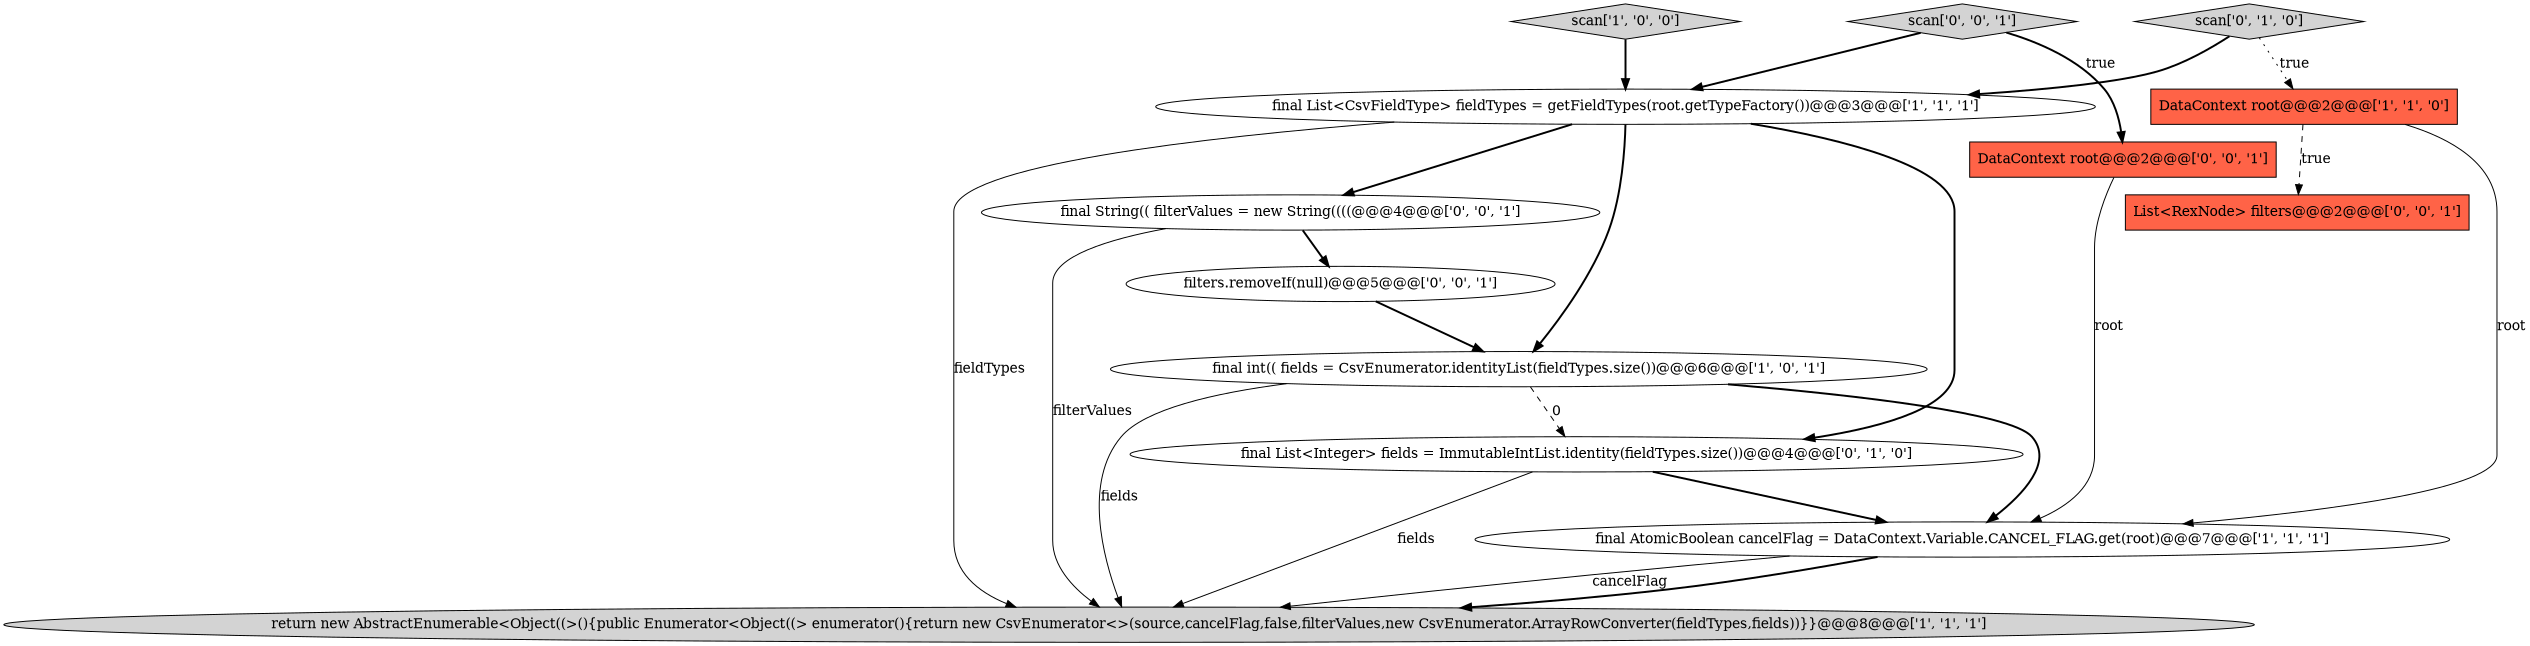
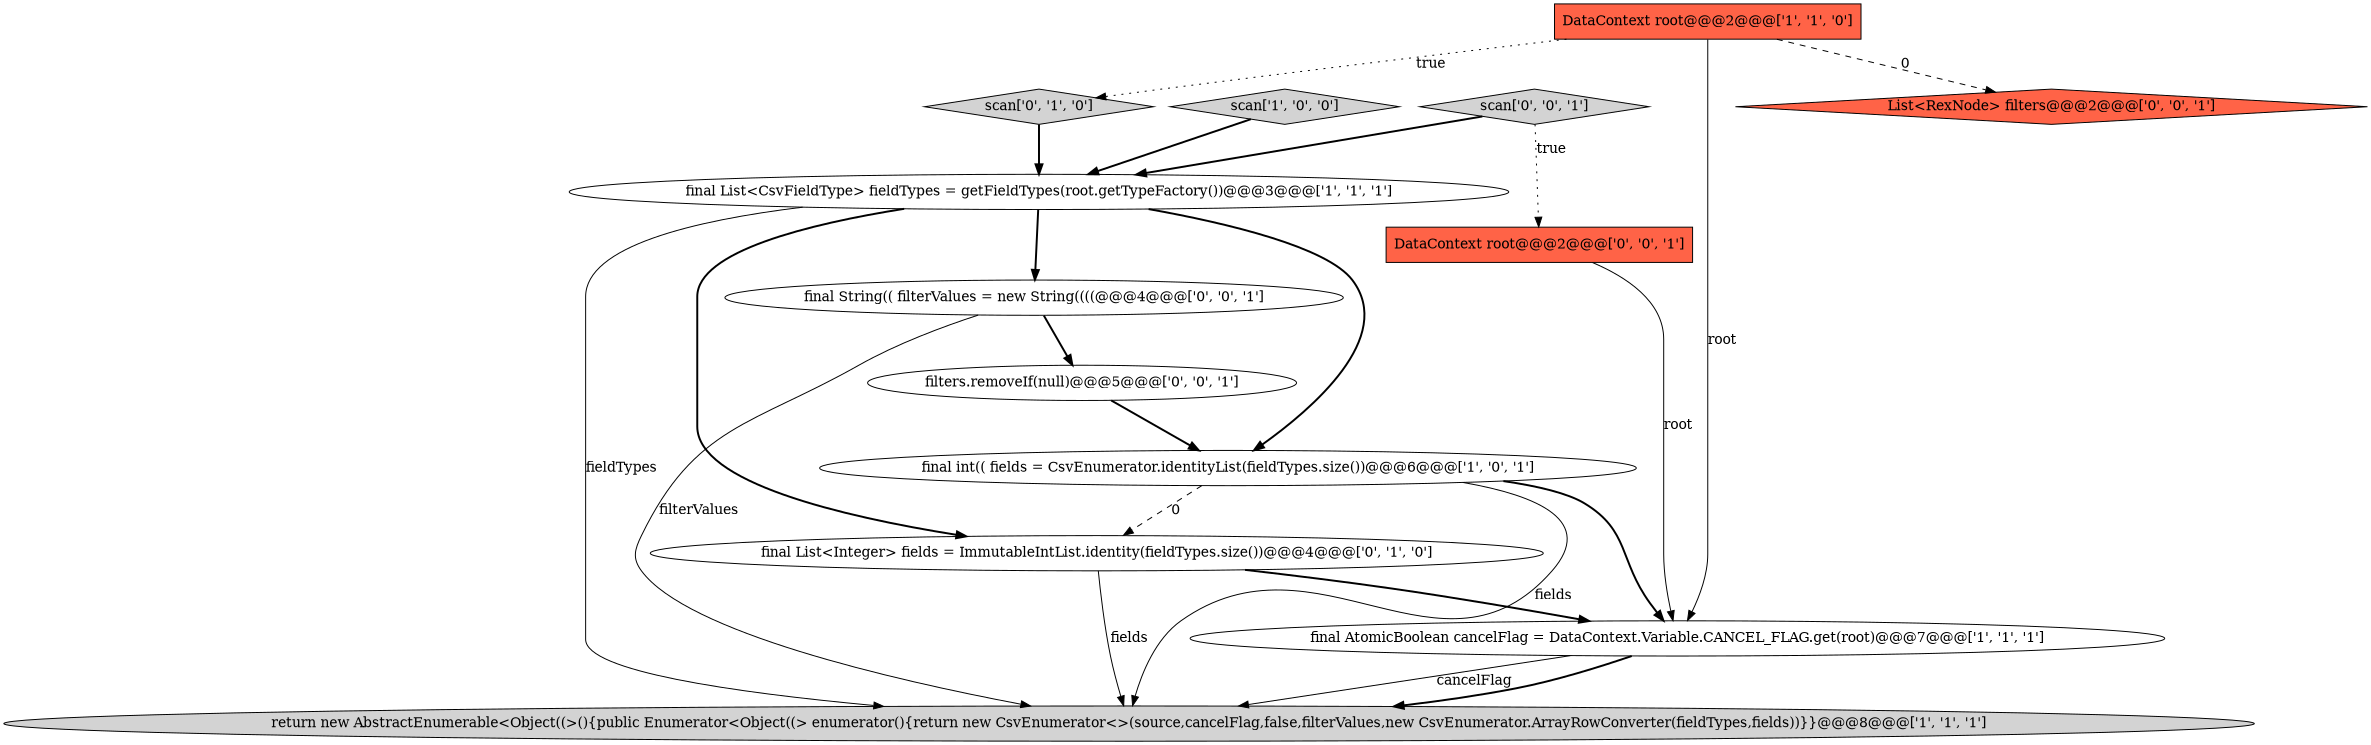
(2273, 59) -> (1336, 67)
(2079, 66) -> (1537, 171)
(2316, 160) -> (1906, 64)
(2297, 212) -> (2051, 107)
